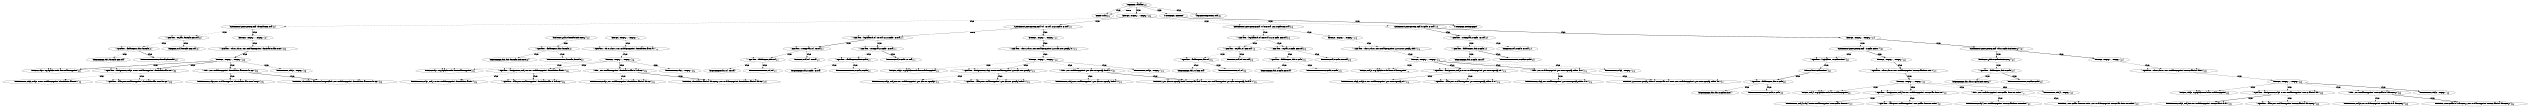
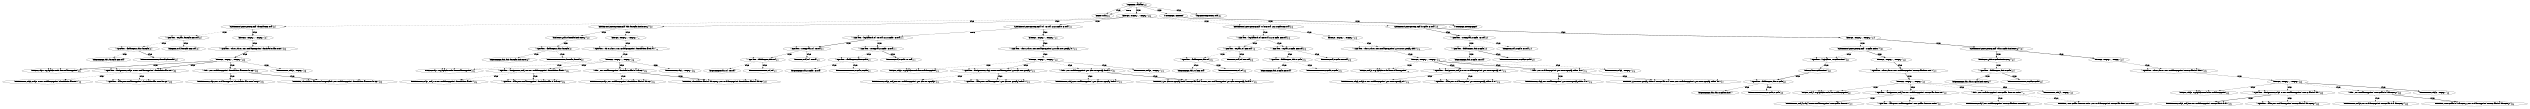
none -> (626, 27)
